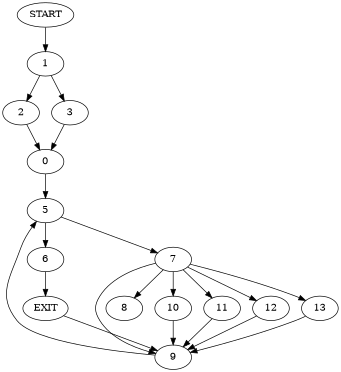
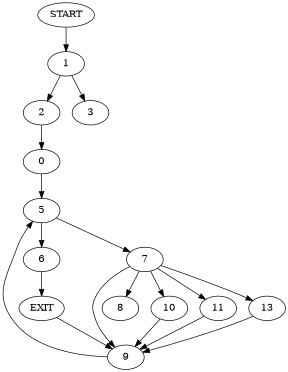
(59, 134) -> none
(271, 308) -> none
